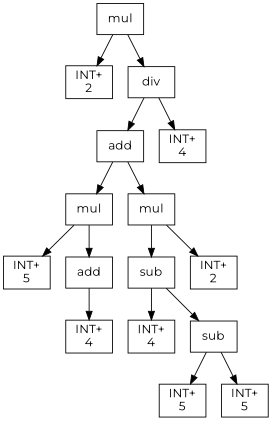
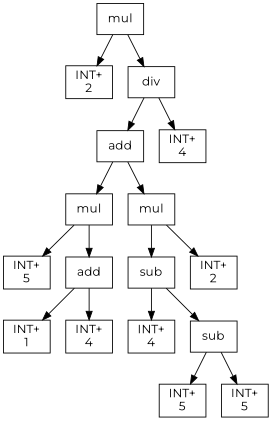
none -> (27, 337)
